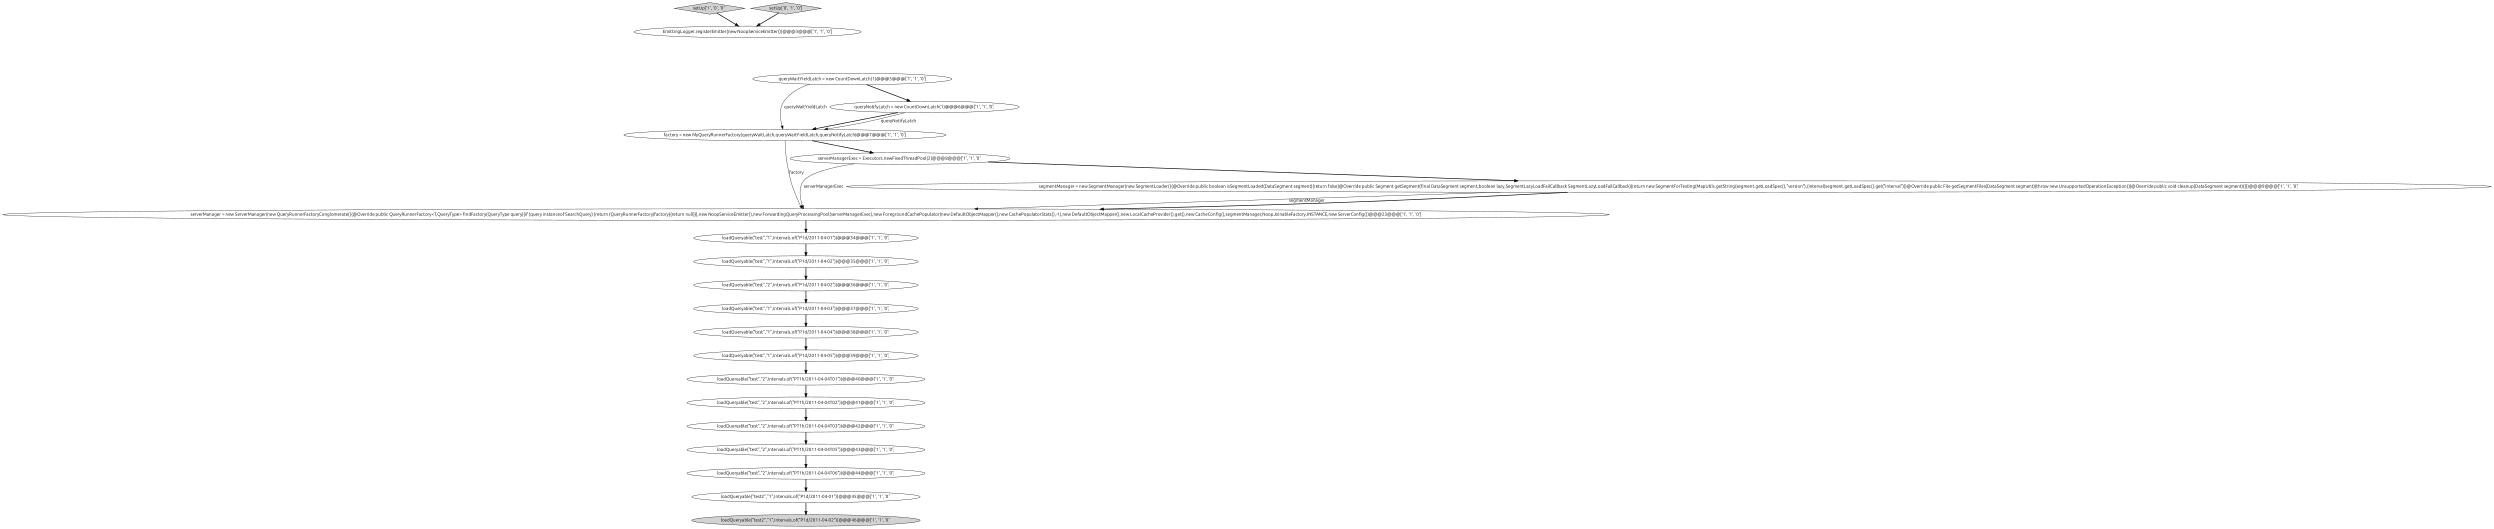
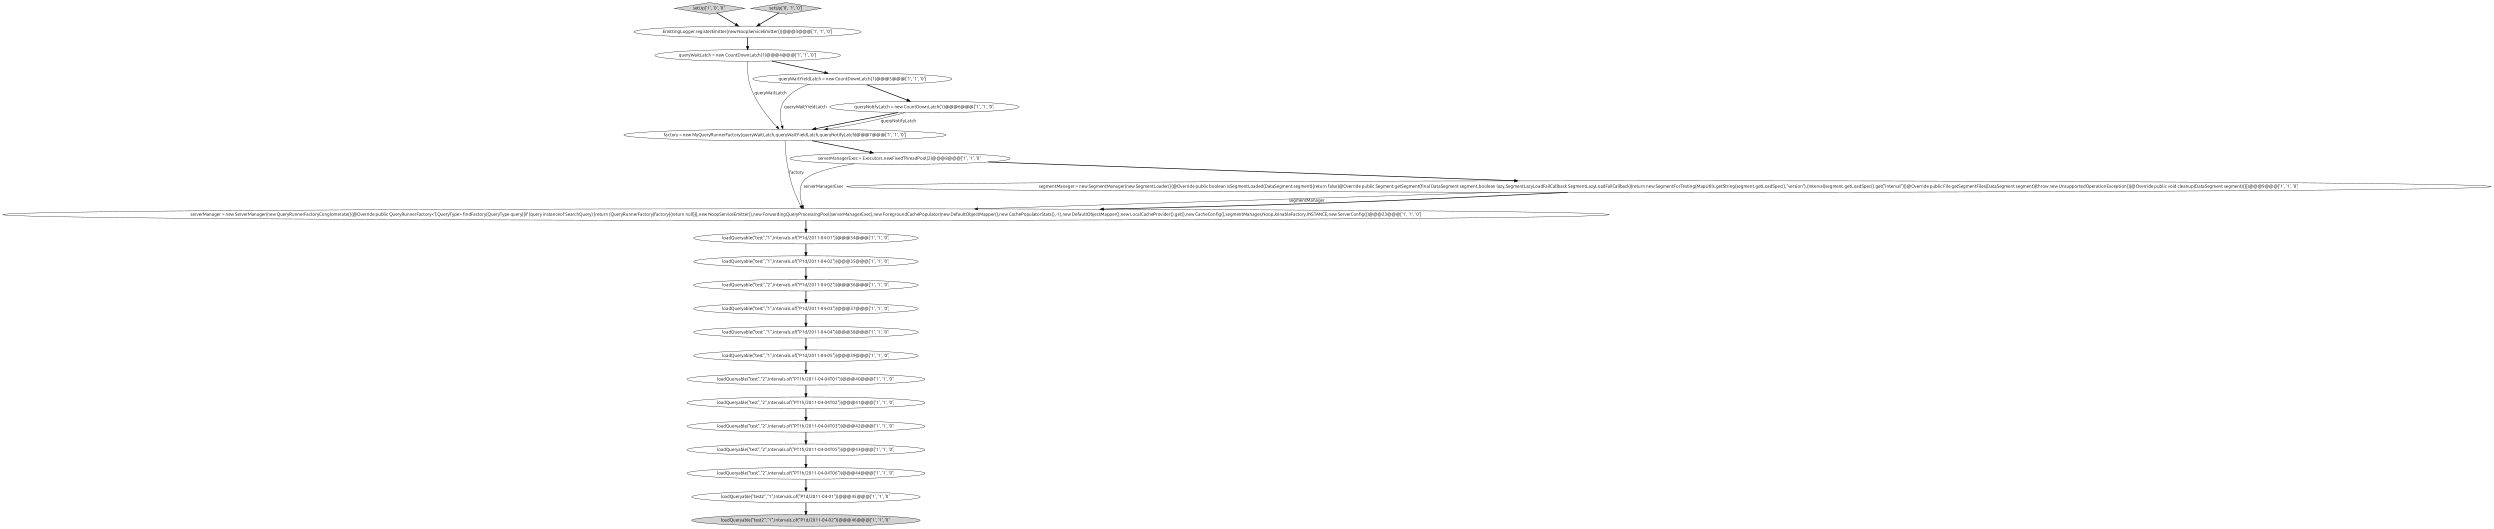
none -> (748, 55)
